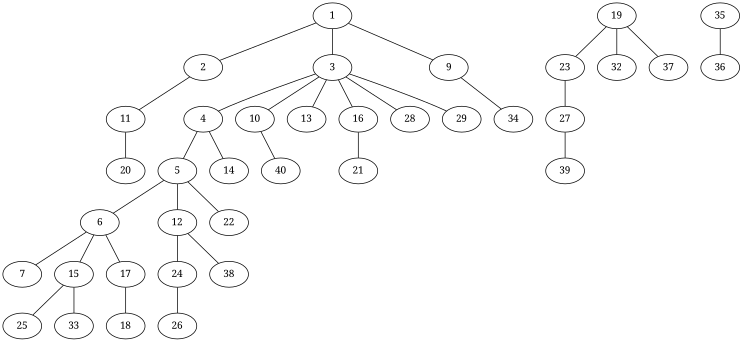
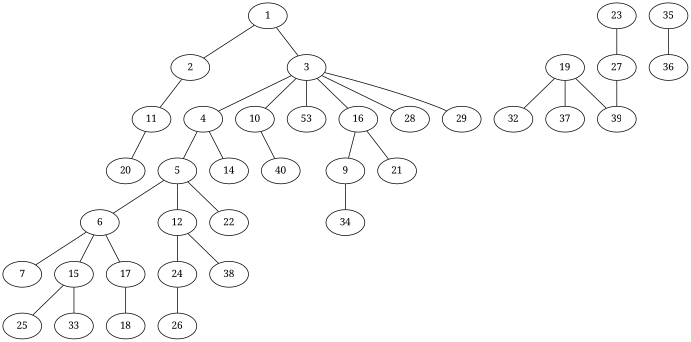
(391, 42) -> (352, 145)
(591, 42) -> (591, 93)
(307, 119) -> (307, 119)
